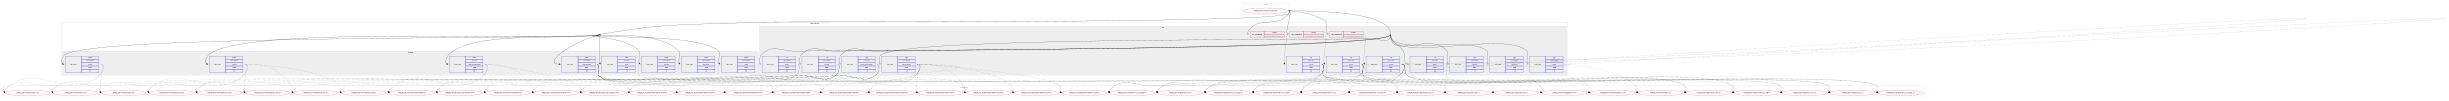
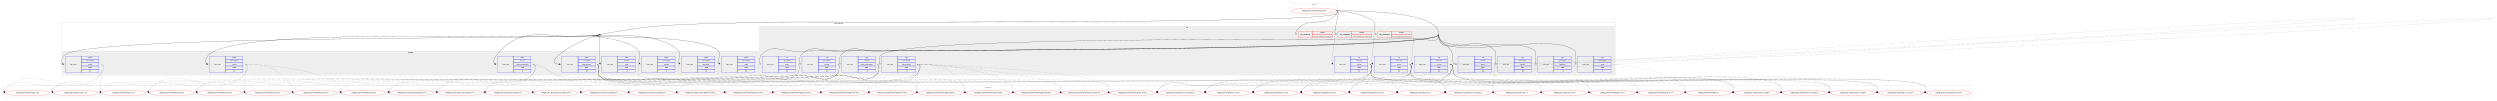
none -> (652, 93)
